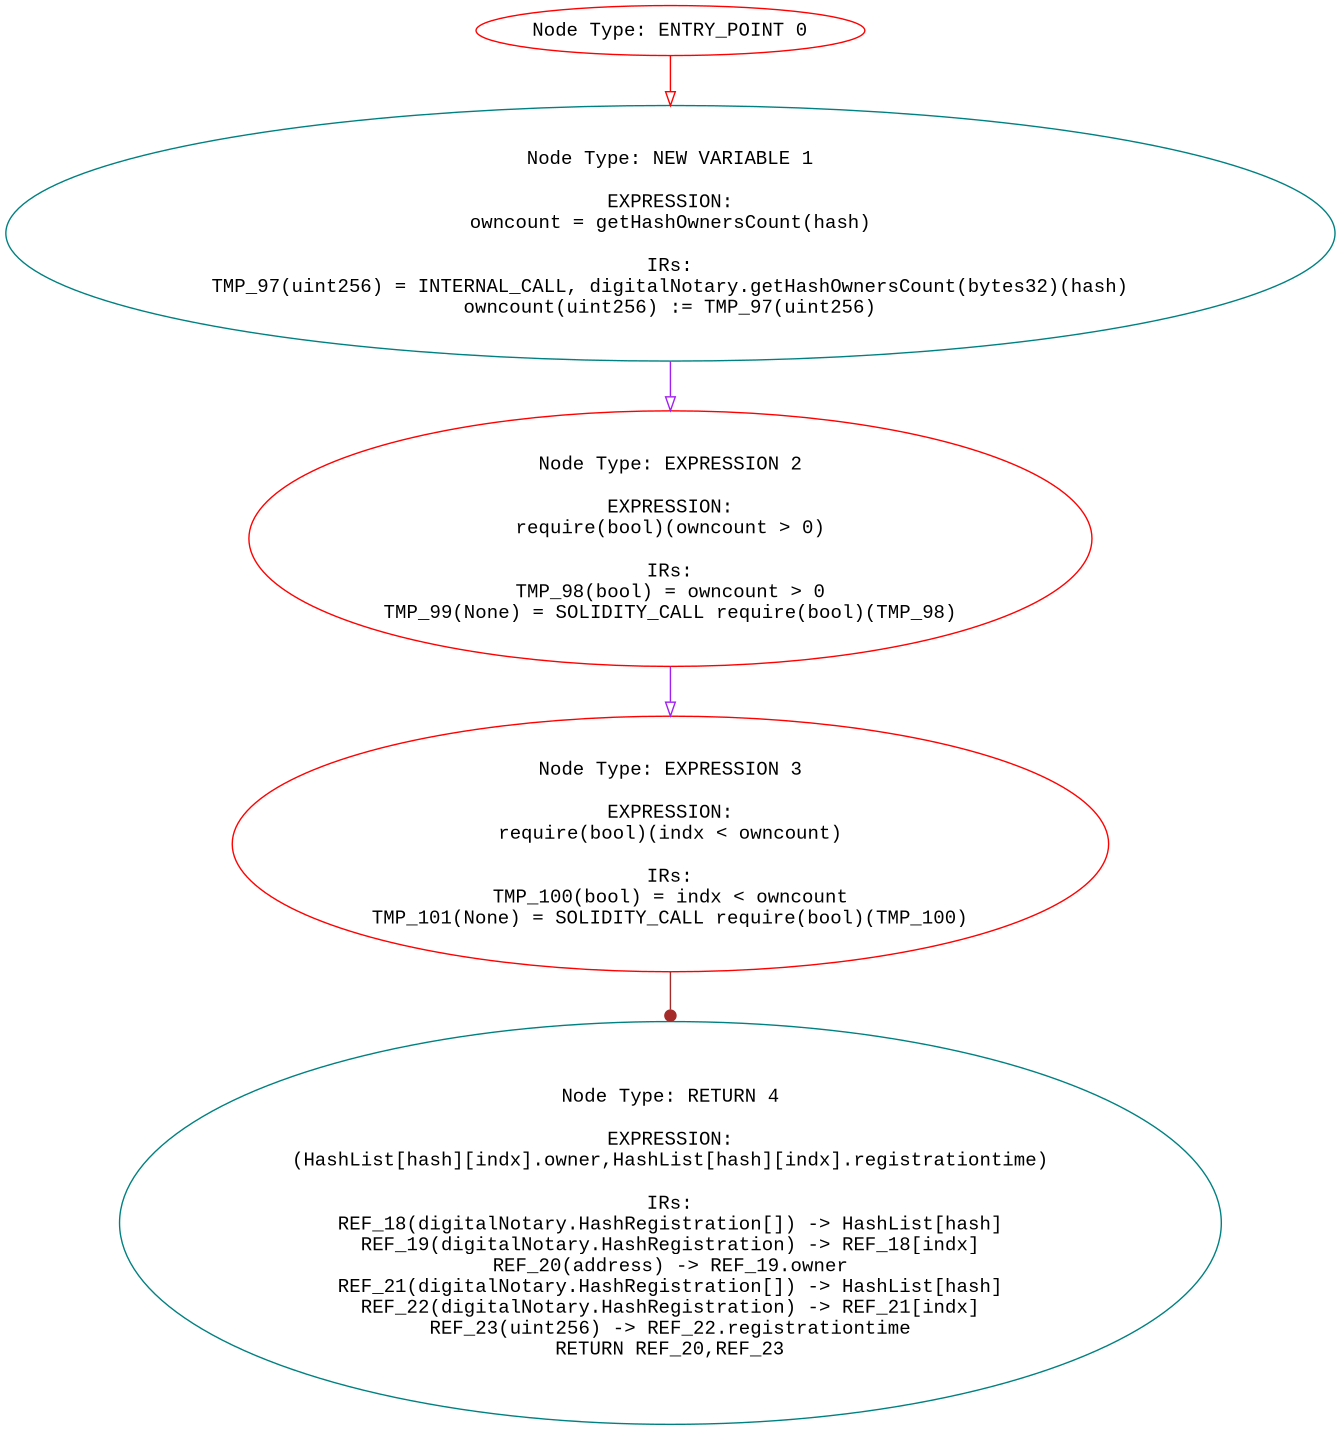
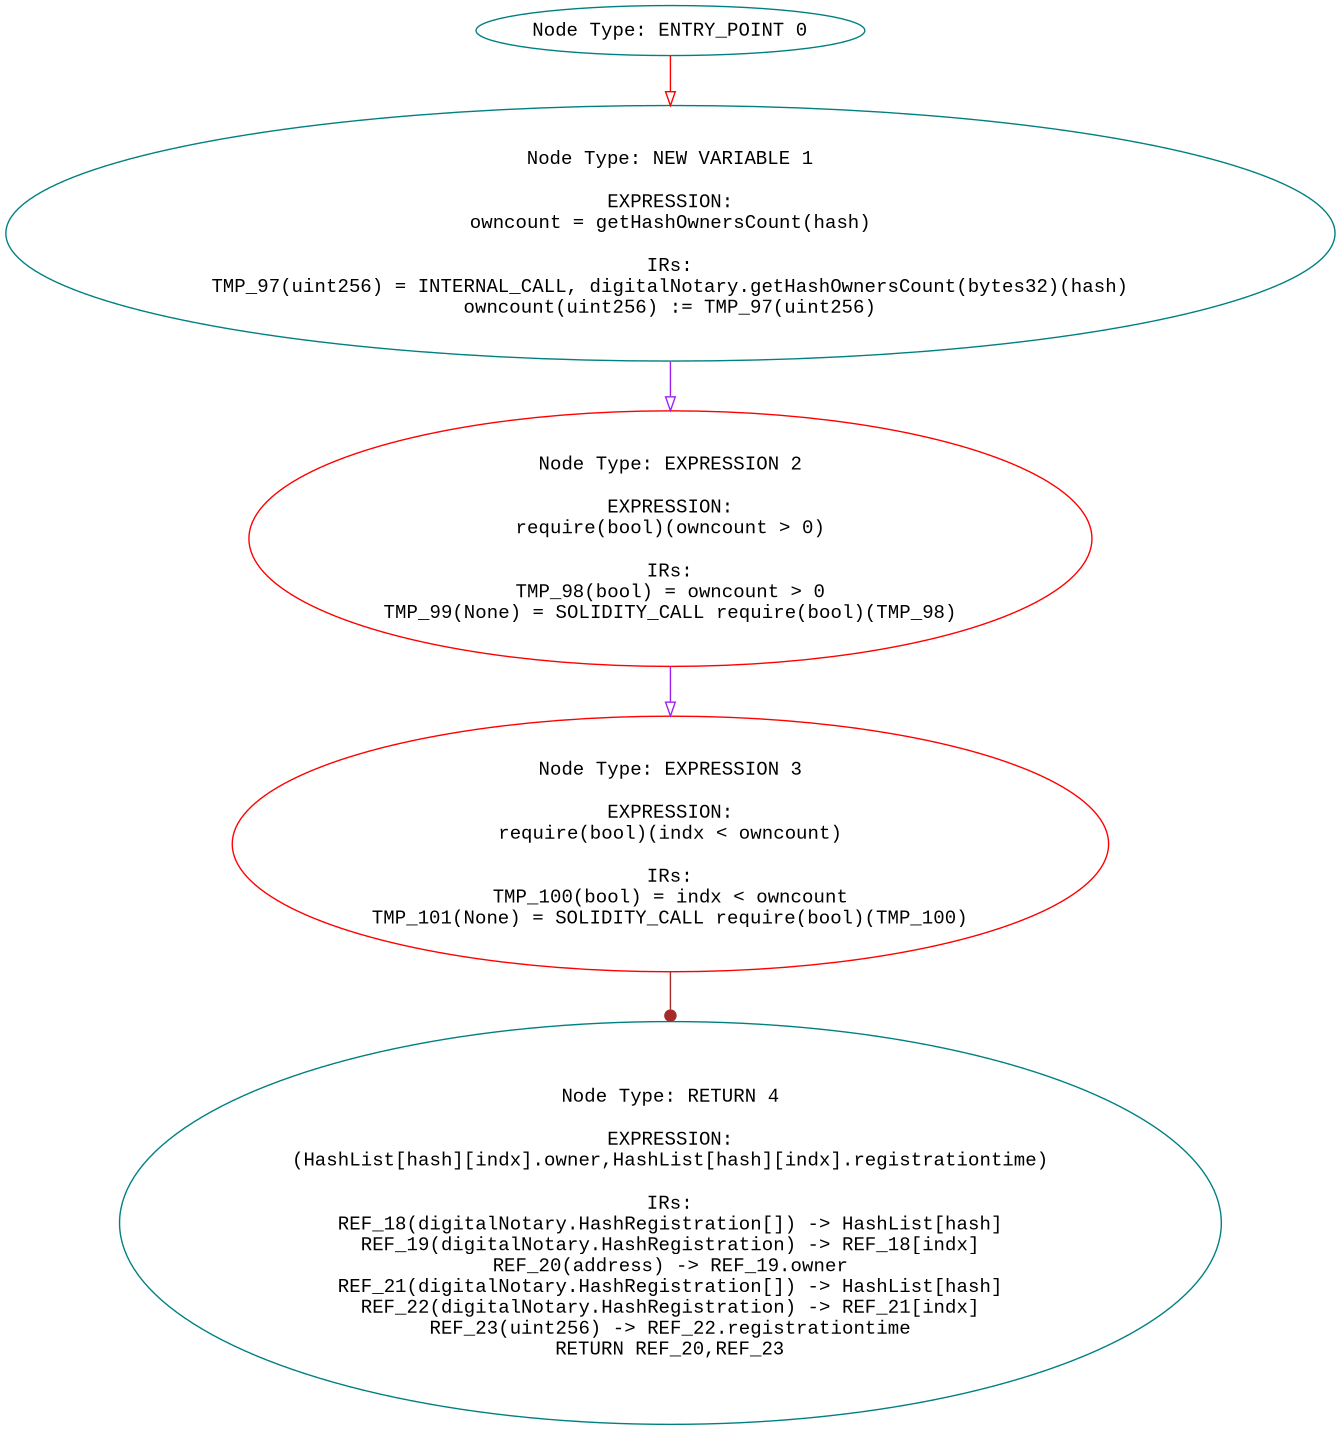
(670, 31) -> (670, 31)
